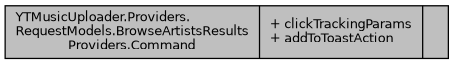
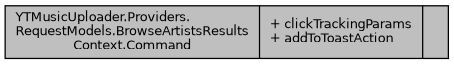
(132, 46) -> (132, 46)
